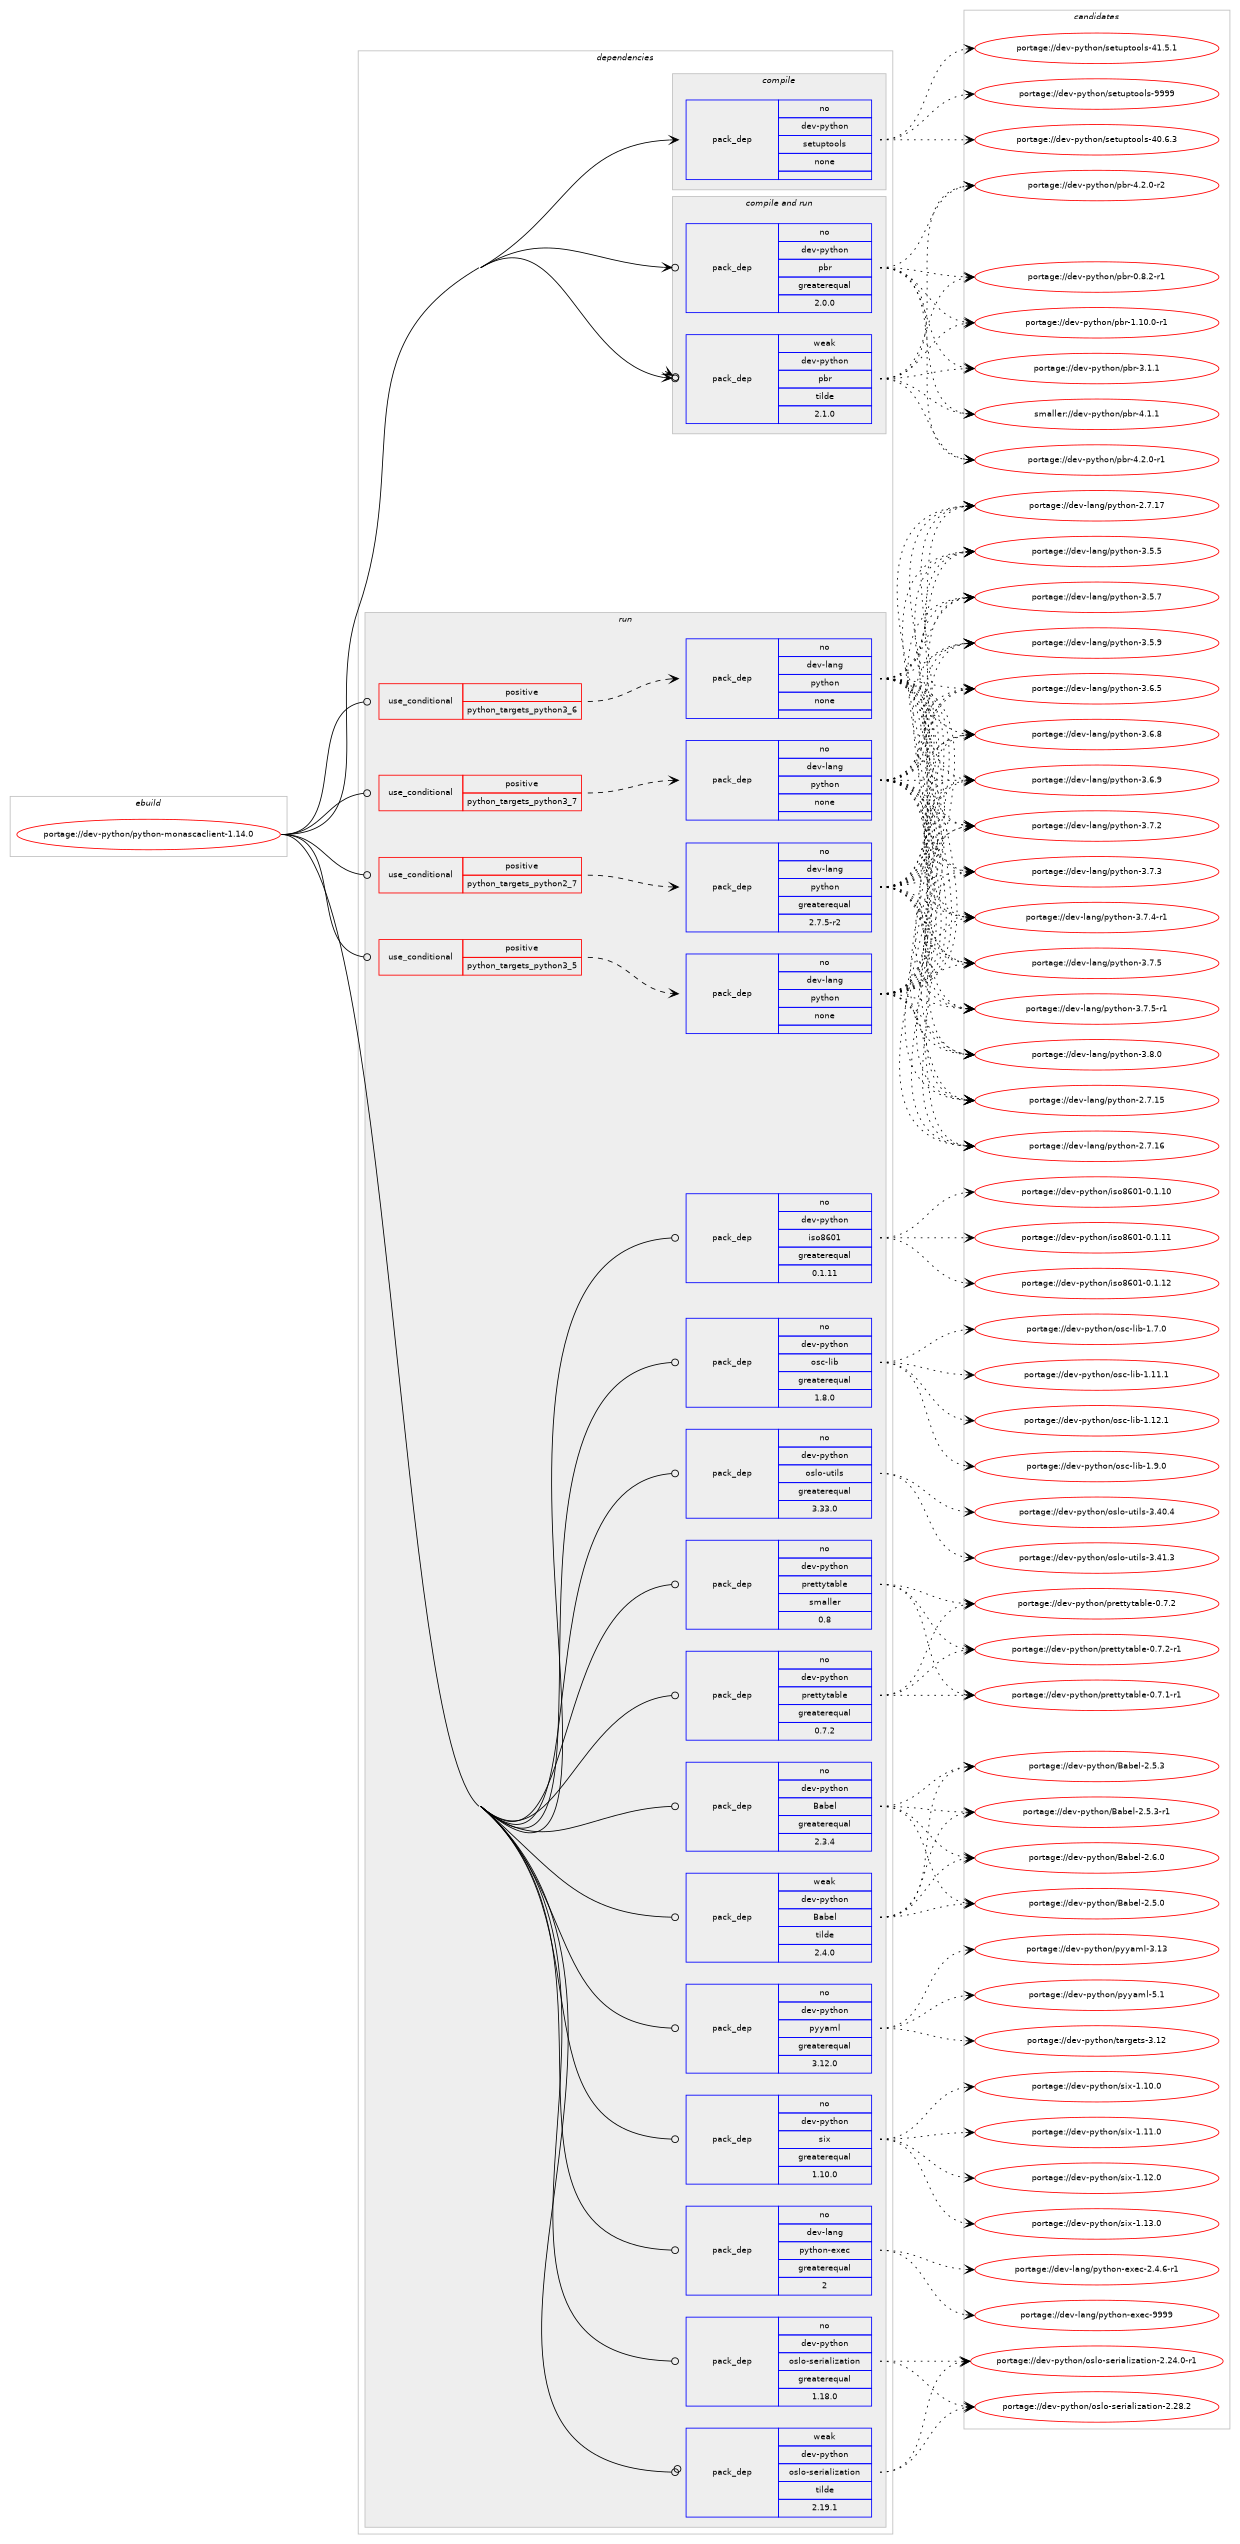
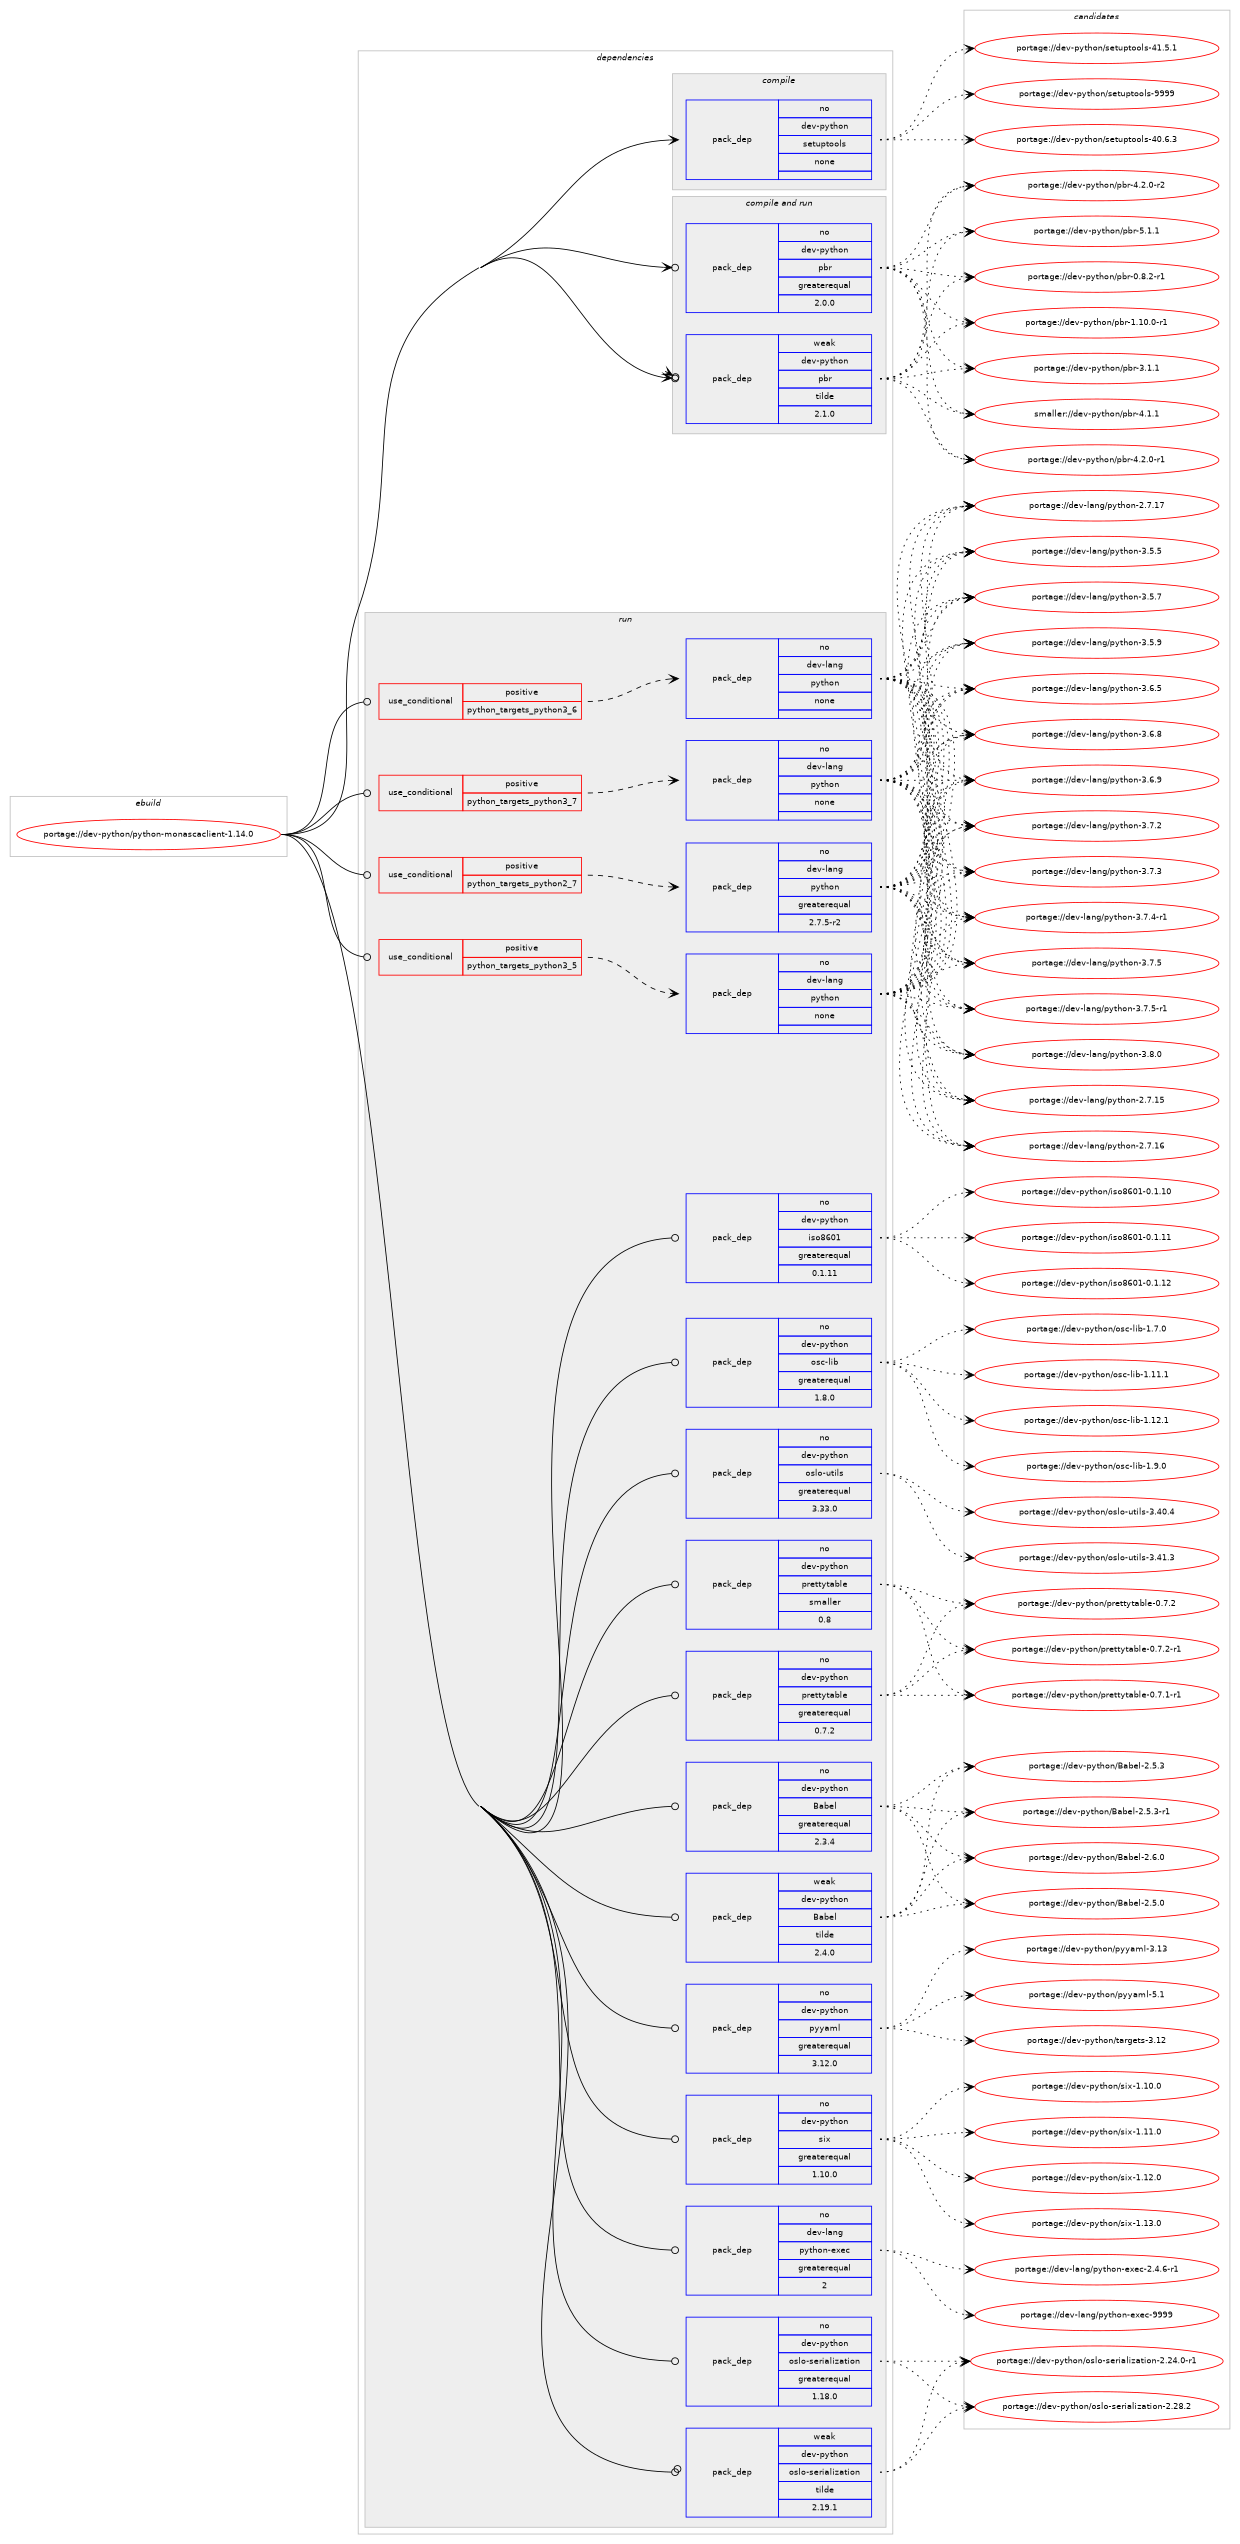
none -> (1097, 231)
